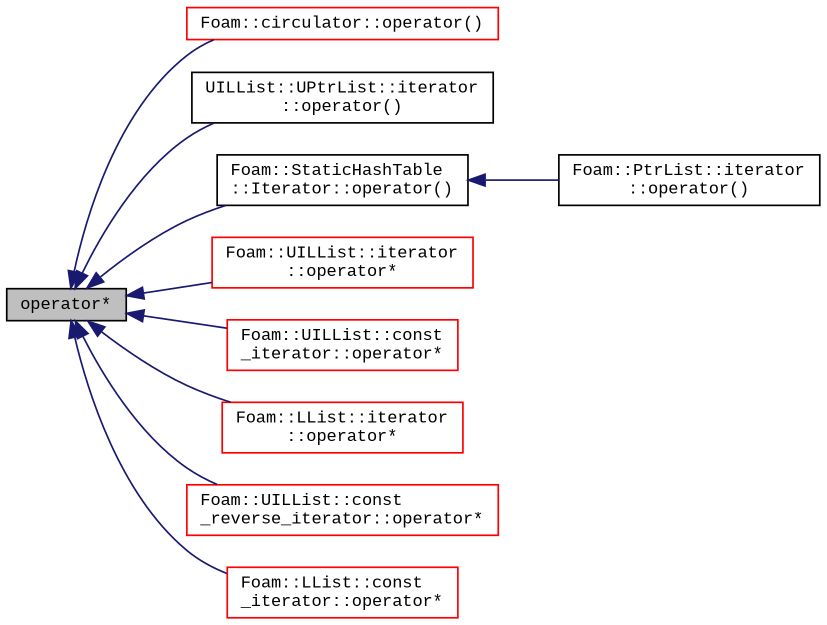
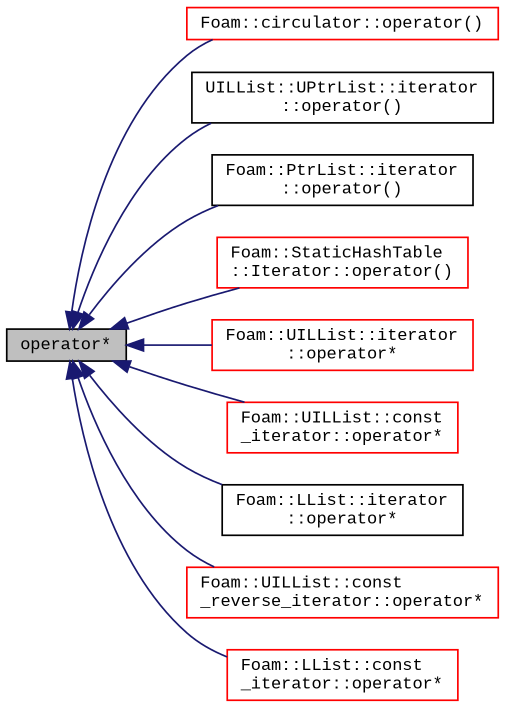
(343, 180) -> (343, 263)
(522, 180) -> (146, 251)
(343, 428) -> (343, 510)
